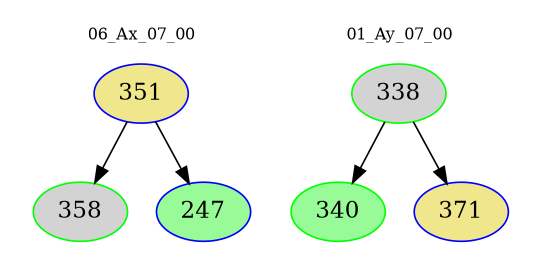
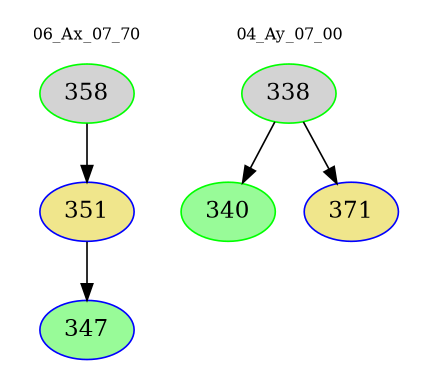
(142, 35) -> (87, 35)
(400, 35) -> (290, 35)
(115, 145) -> (87, 145)
(204, 212) -> (87, 330)
